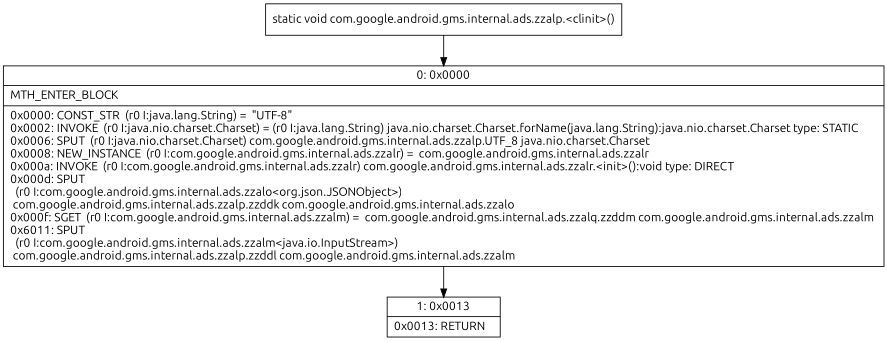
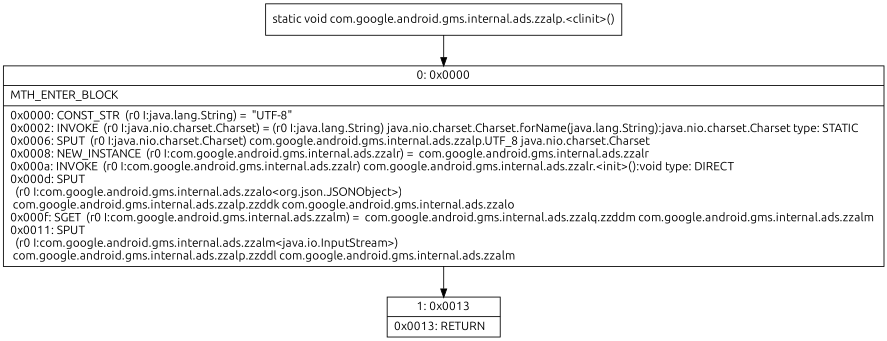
(50, 230) -> (50, 230)
